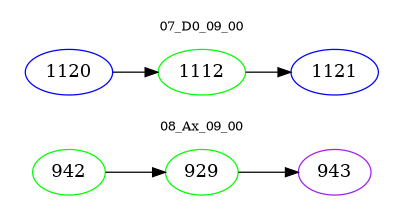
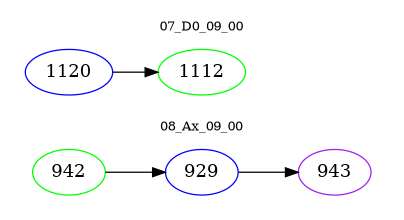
(335, 72) -> none
(202, 172) -> (202, 172)
